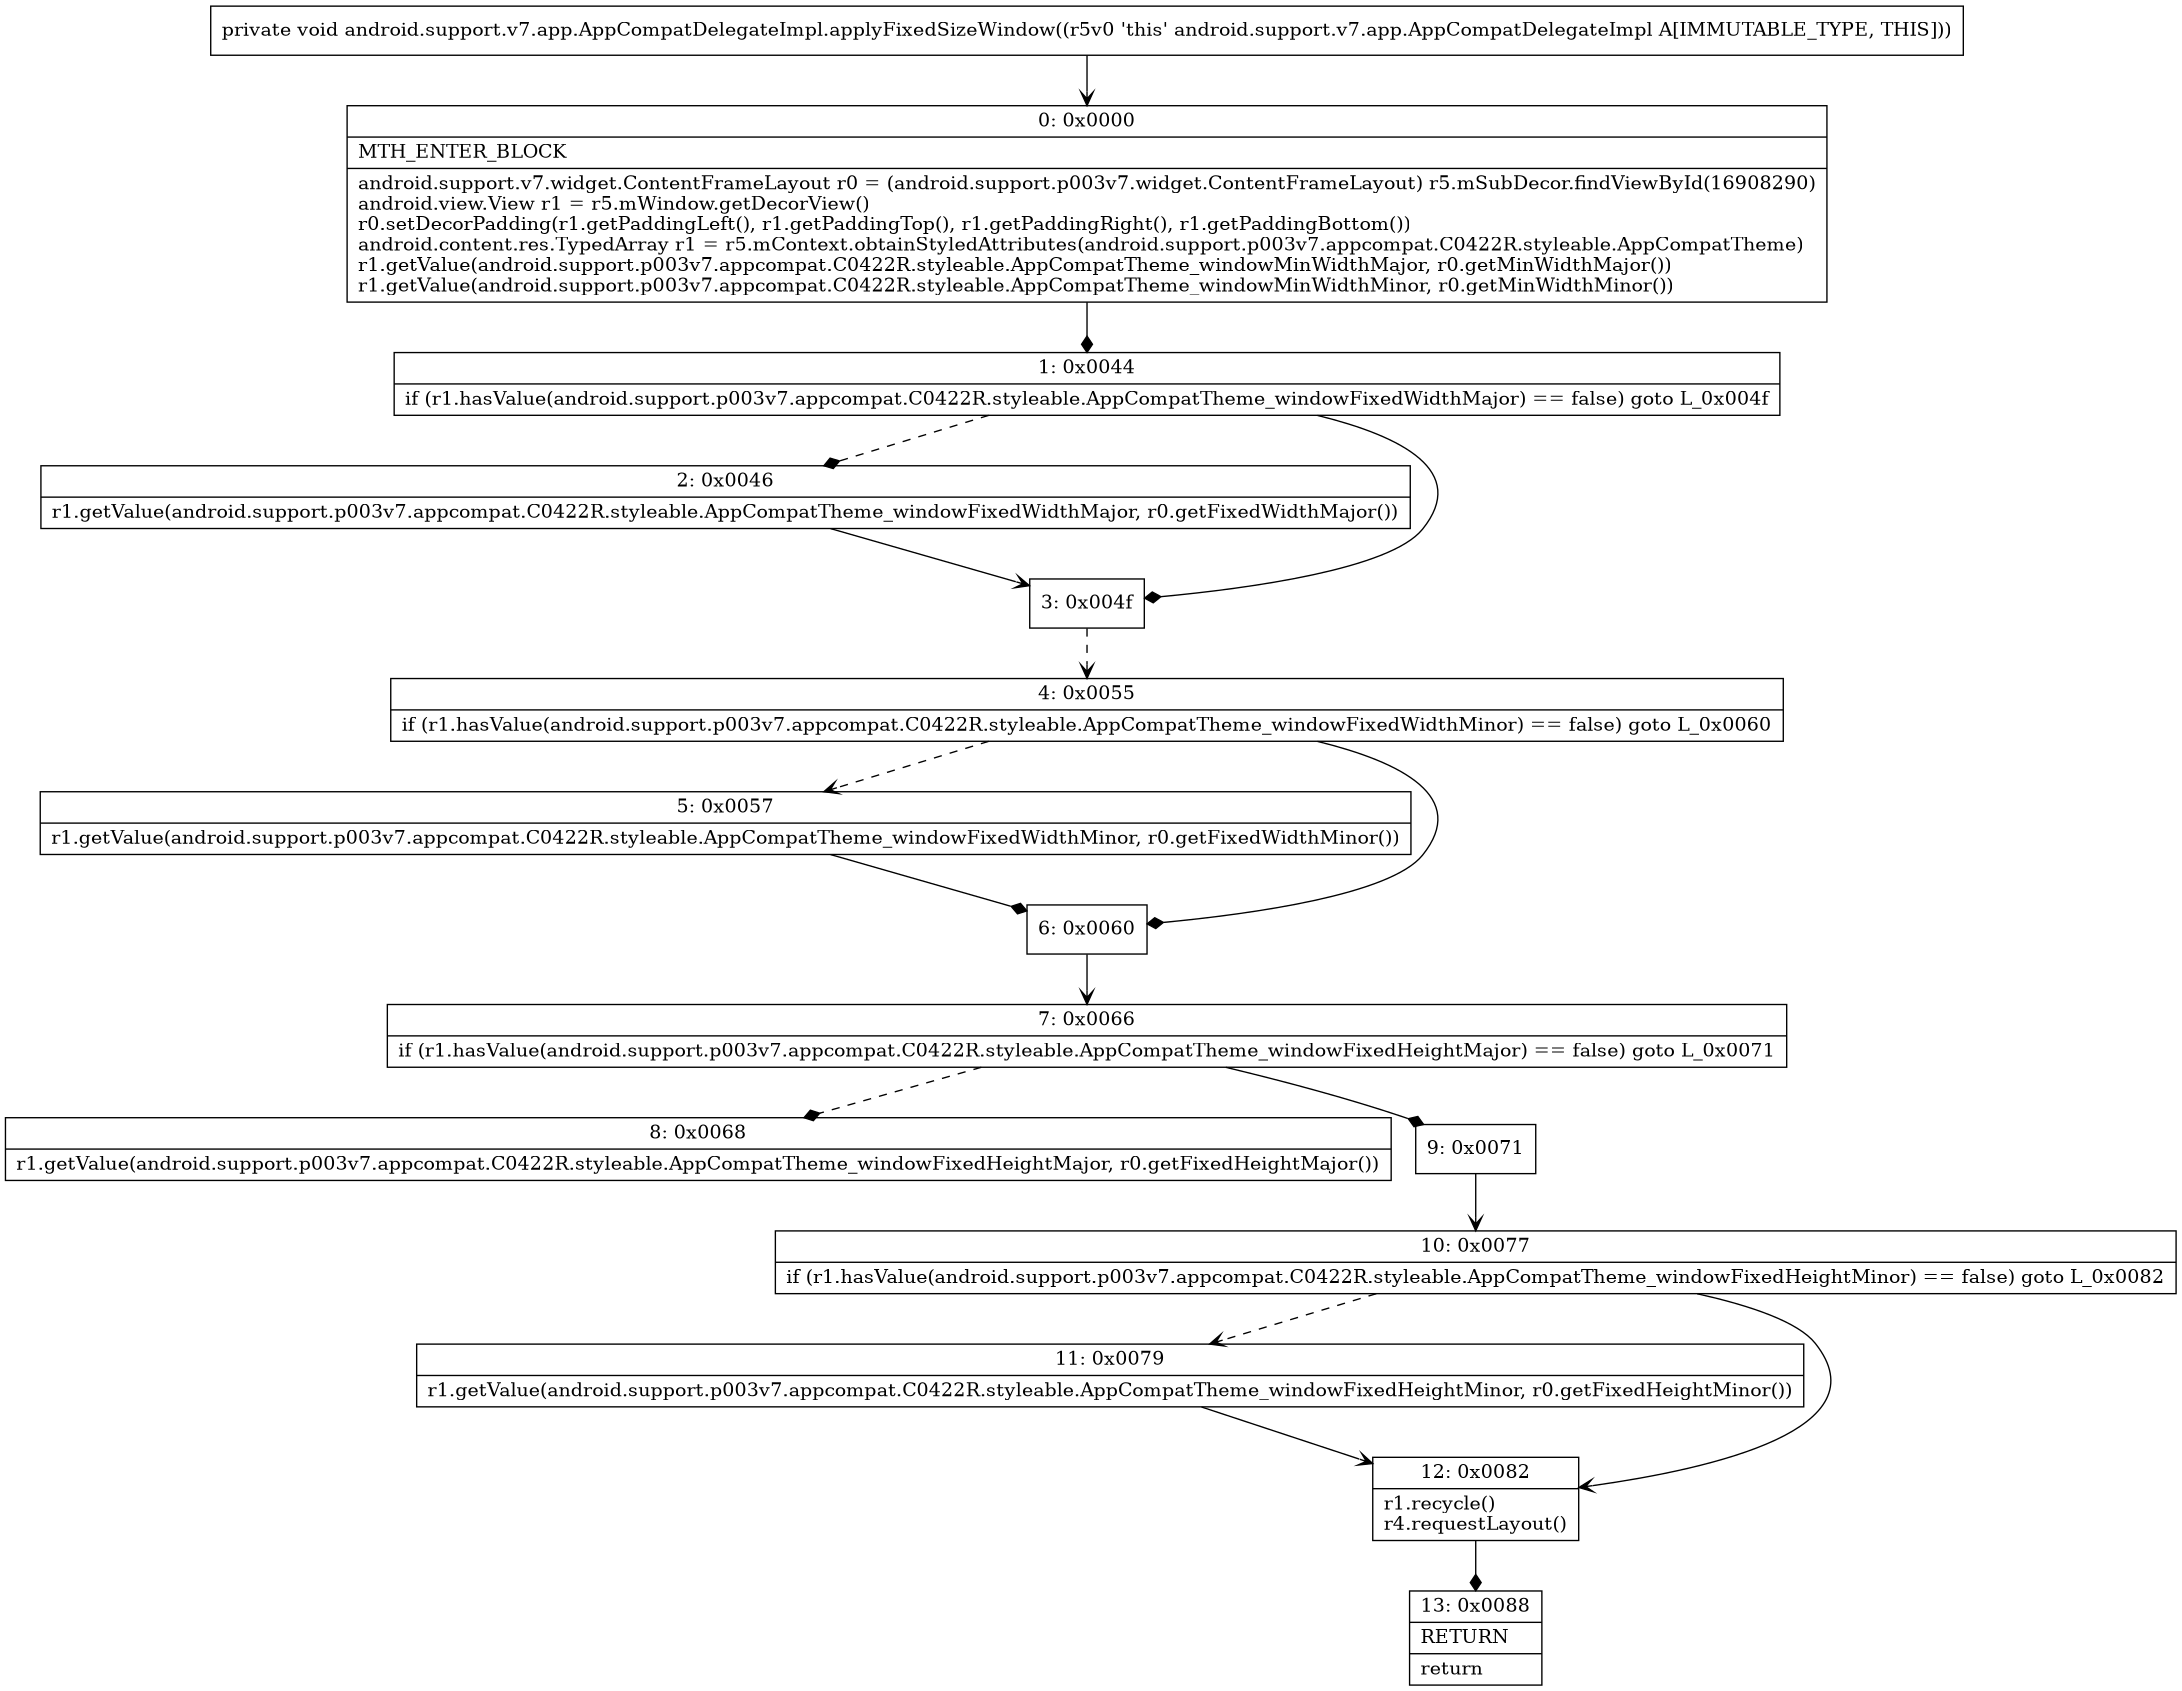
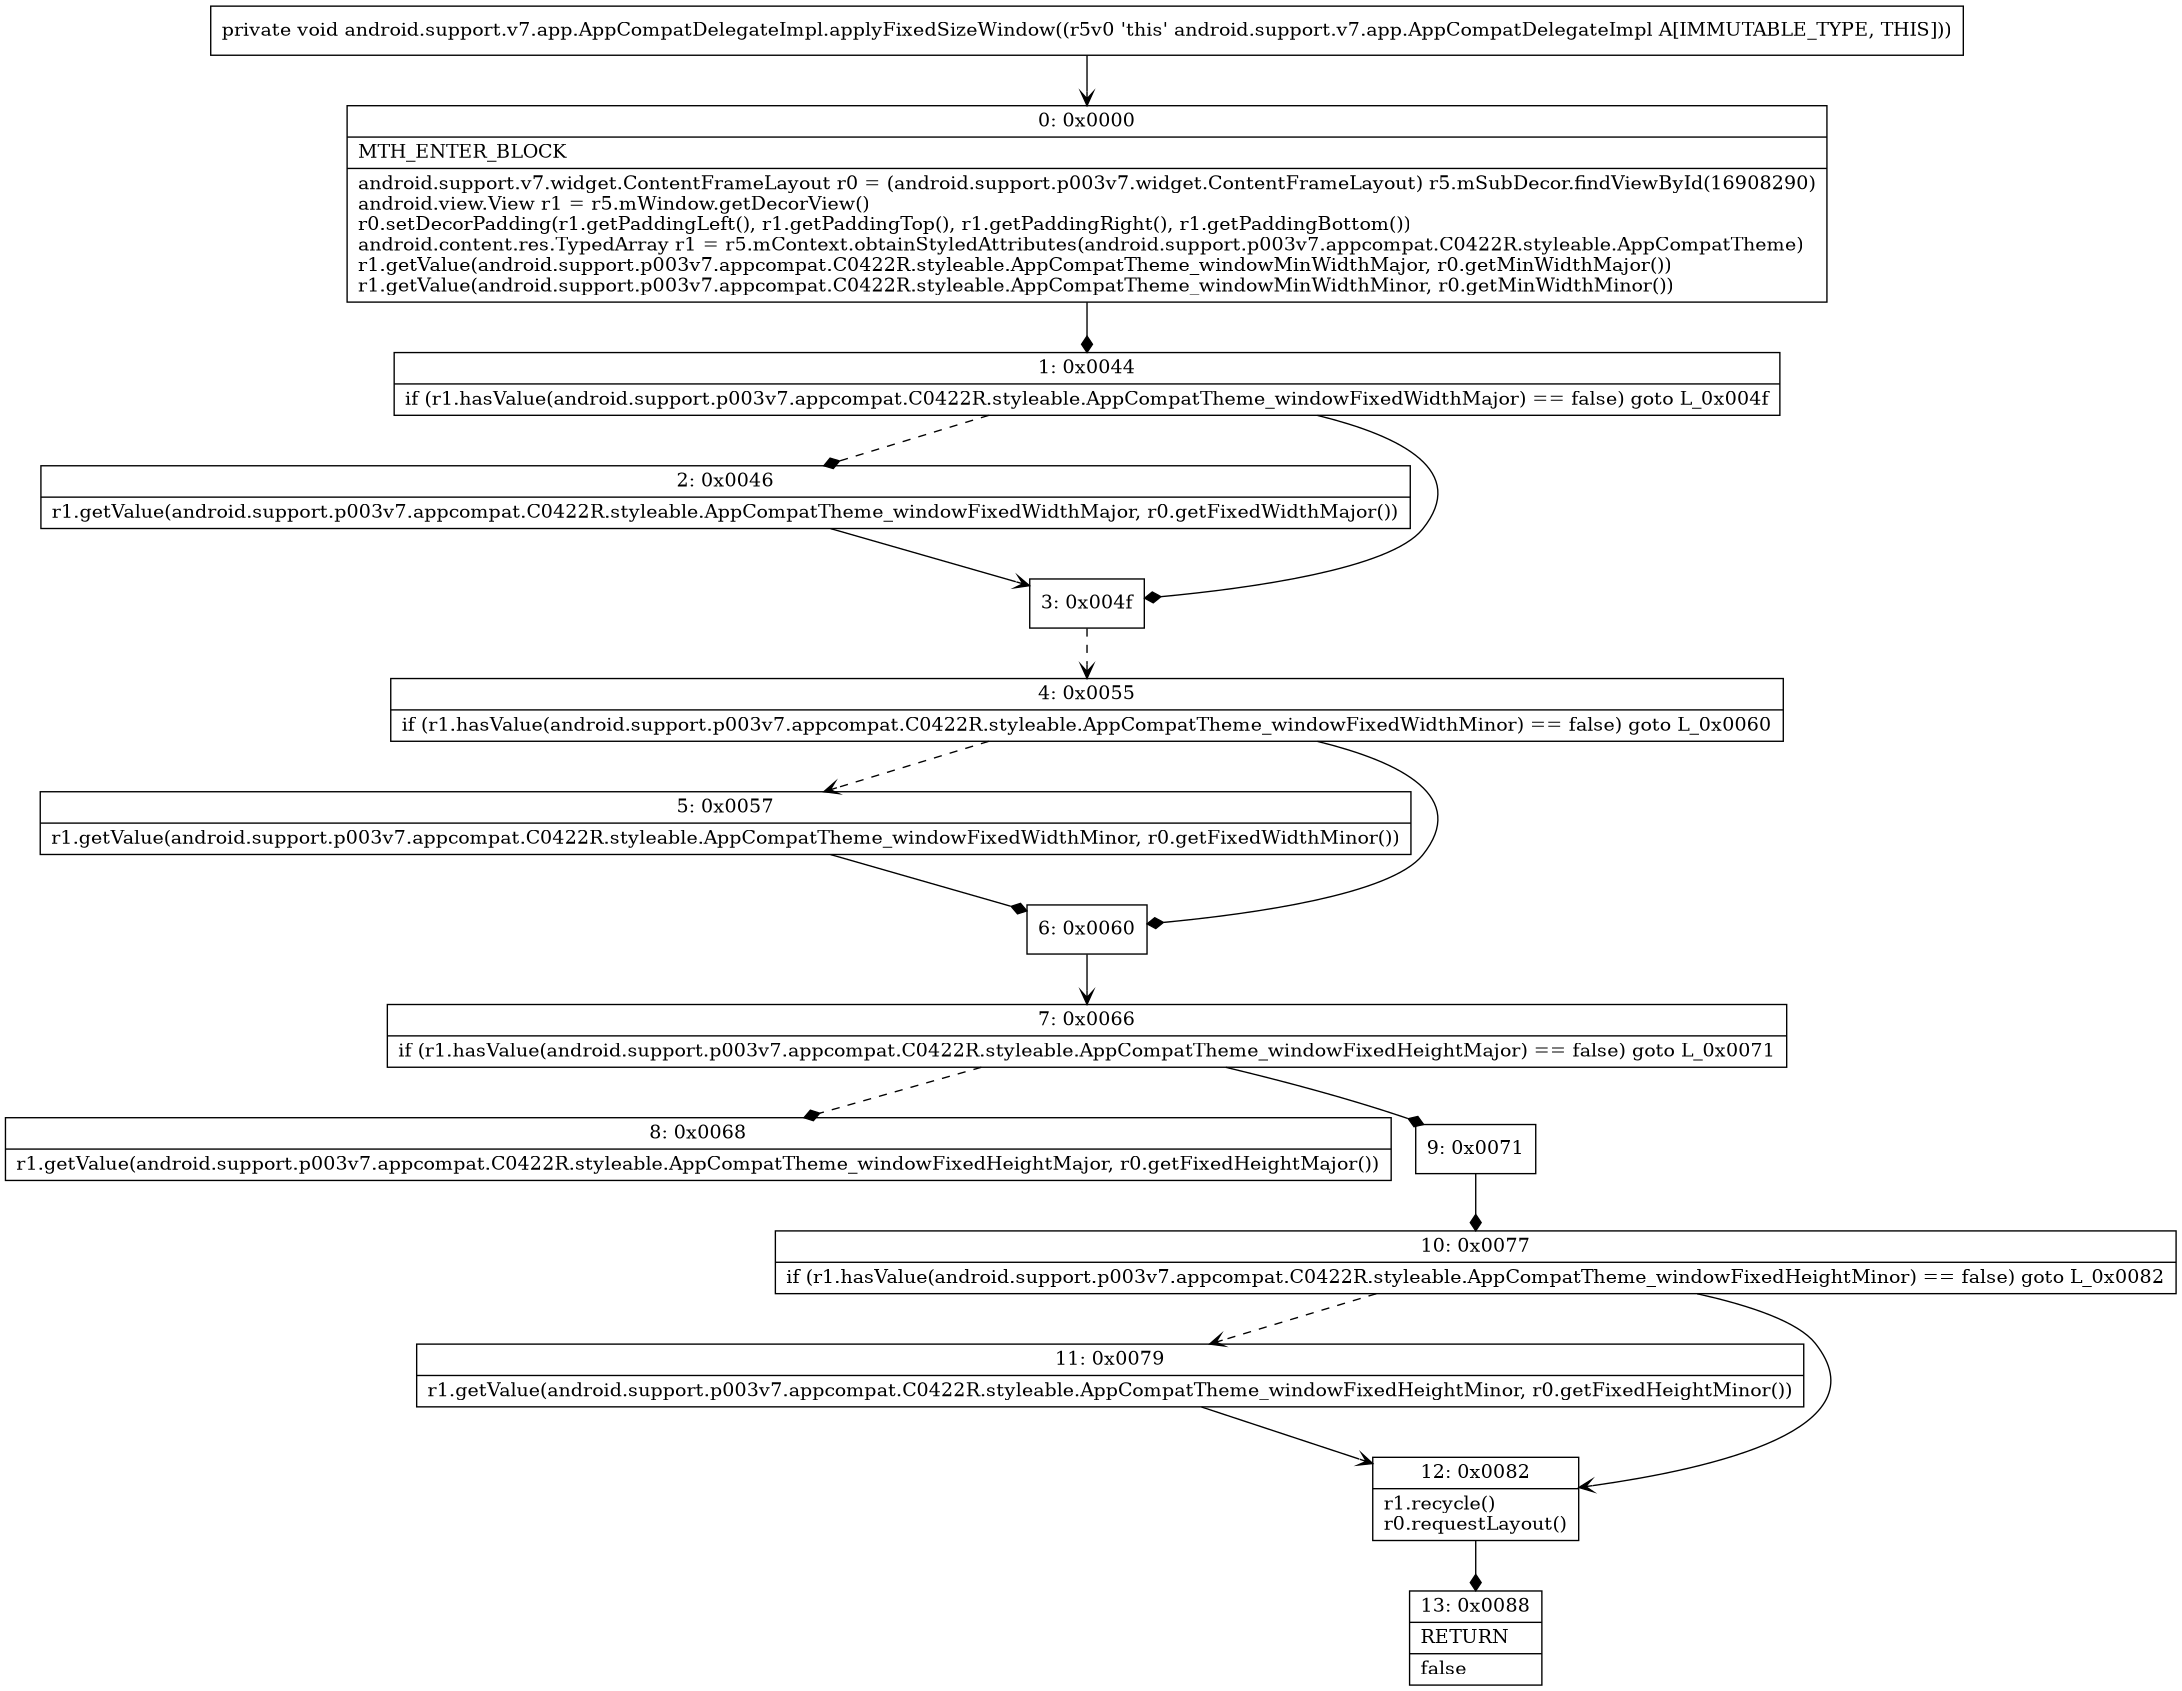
(1476, 1195) -> (1476, 1194)
(1476, 1524) -> (1476, 1524)
(1452, 1669) -> (1444, 1669)
